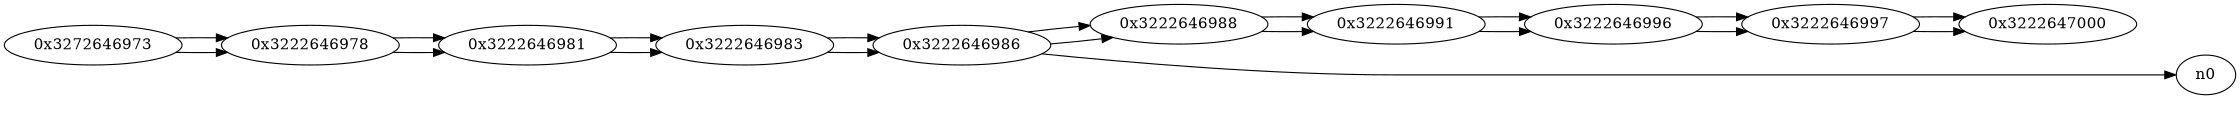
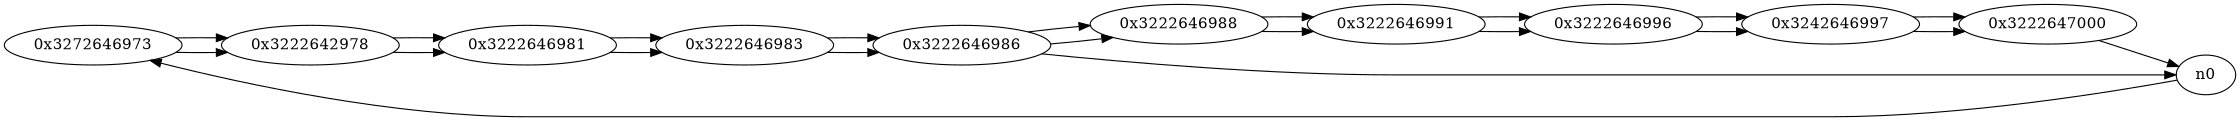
(1831, 24) -> (1831, 24)
(310, 45) -> (310, 45)
none -> (2134, 52)
none -> (1168, 117)
